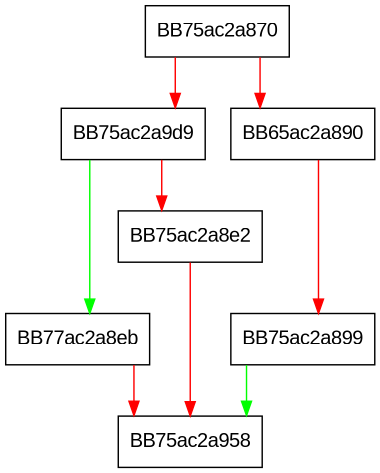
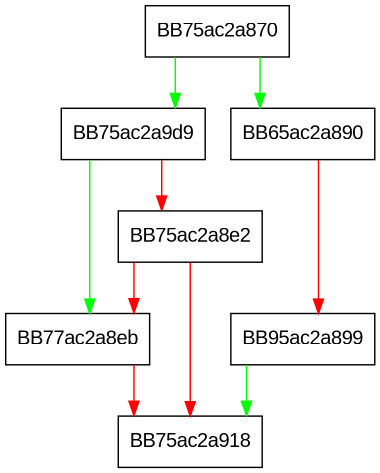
(175, 75) -> (175, 75)
(260, 75) -> (260, 75)
none -> (134, 281)
(303, 339) -> (303, 339)
(190, 442) -> (190, 442)
